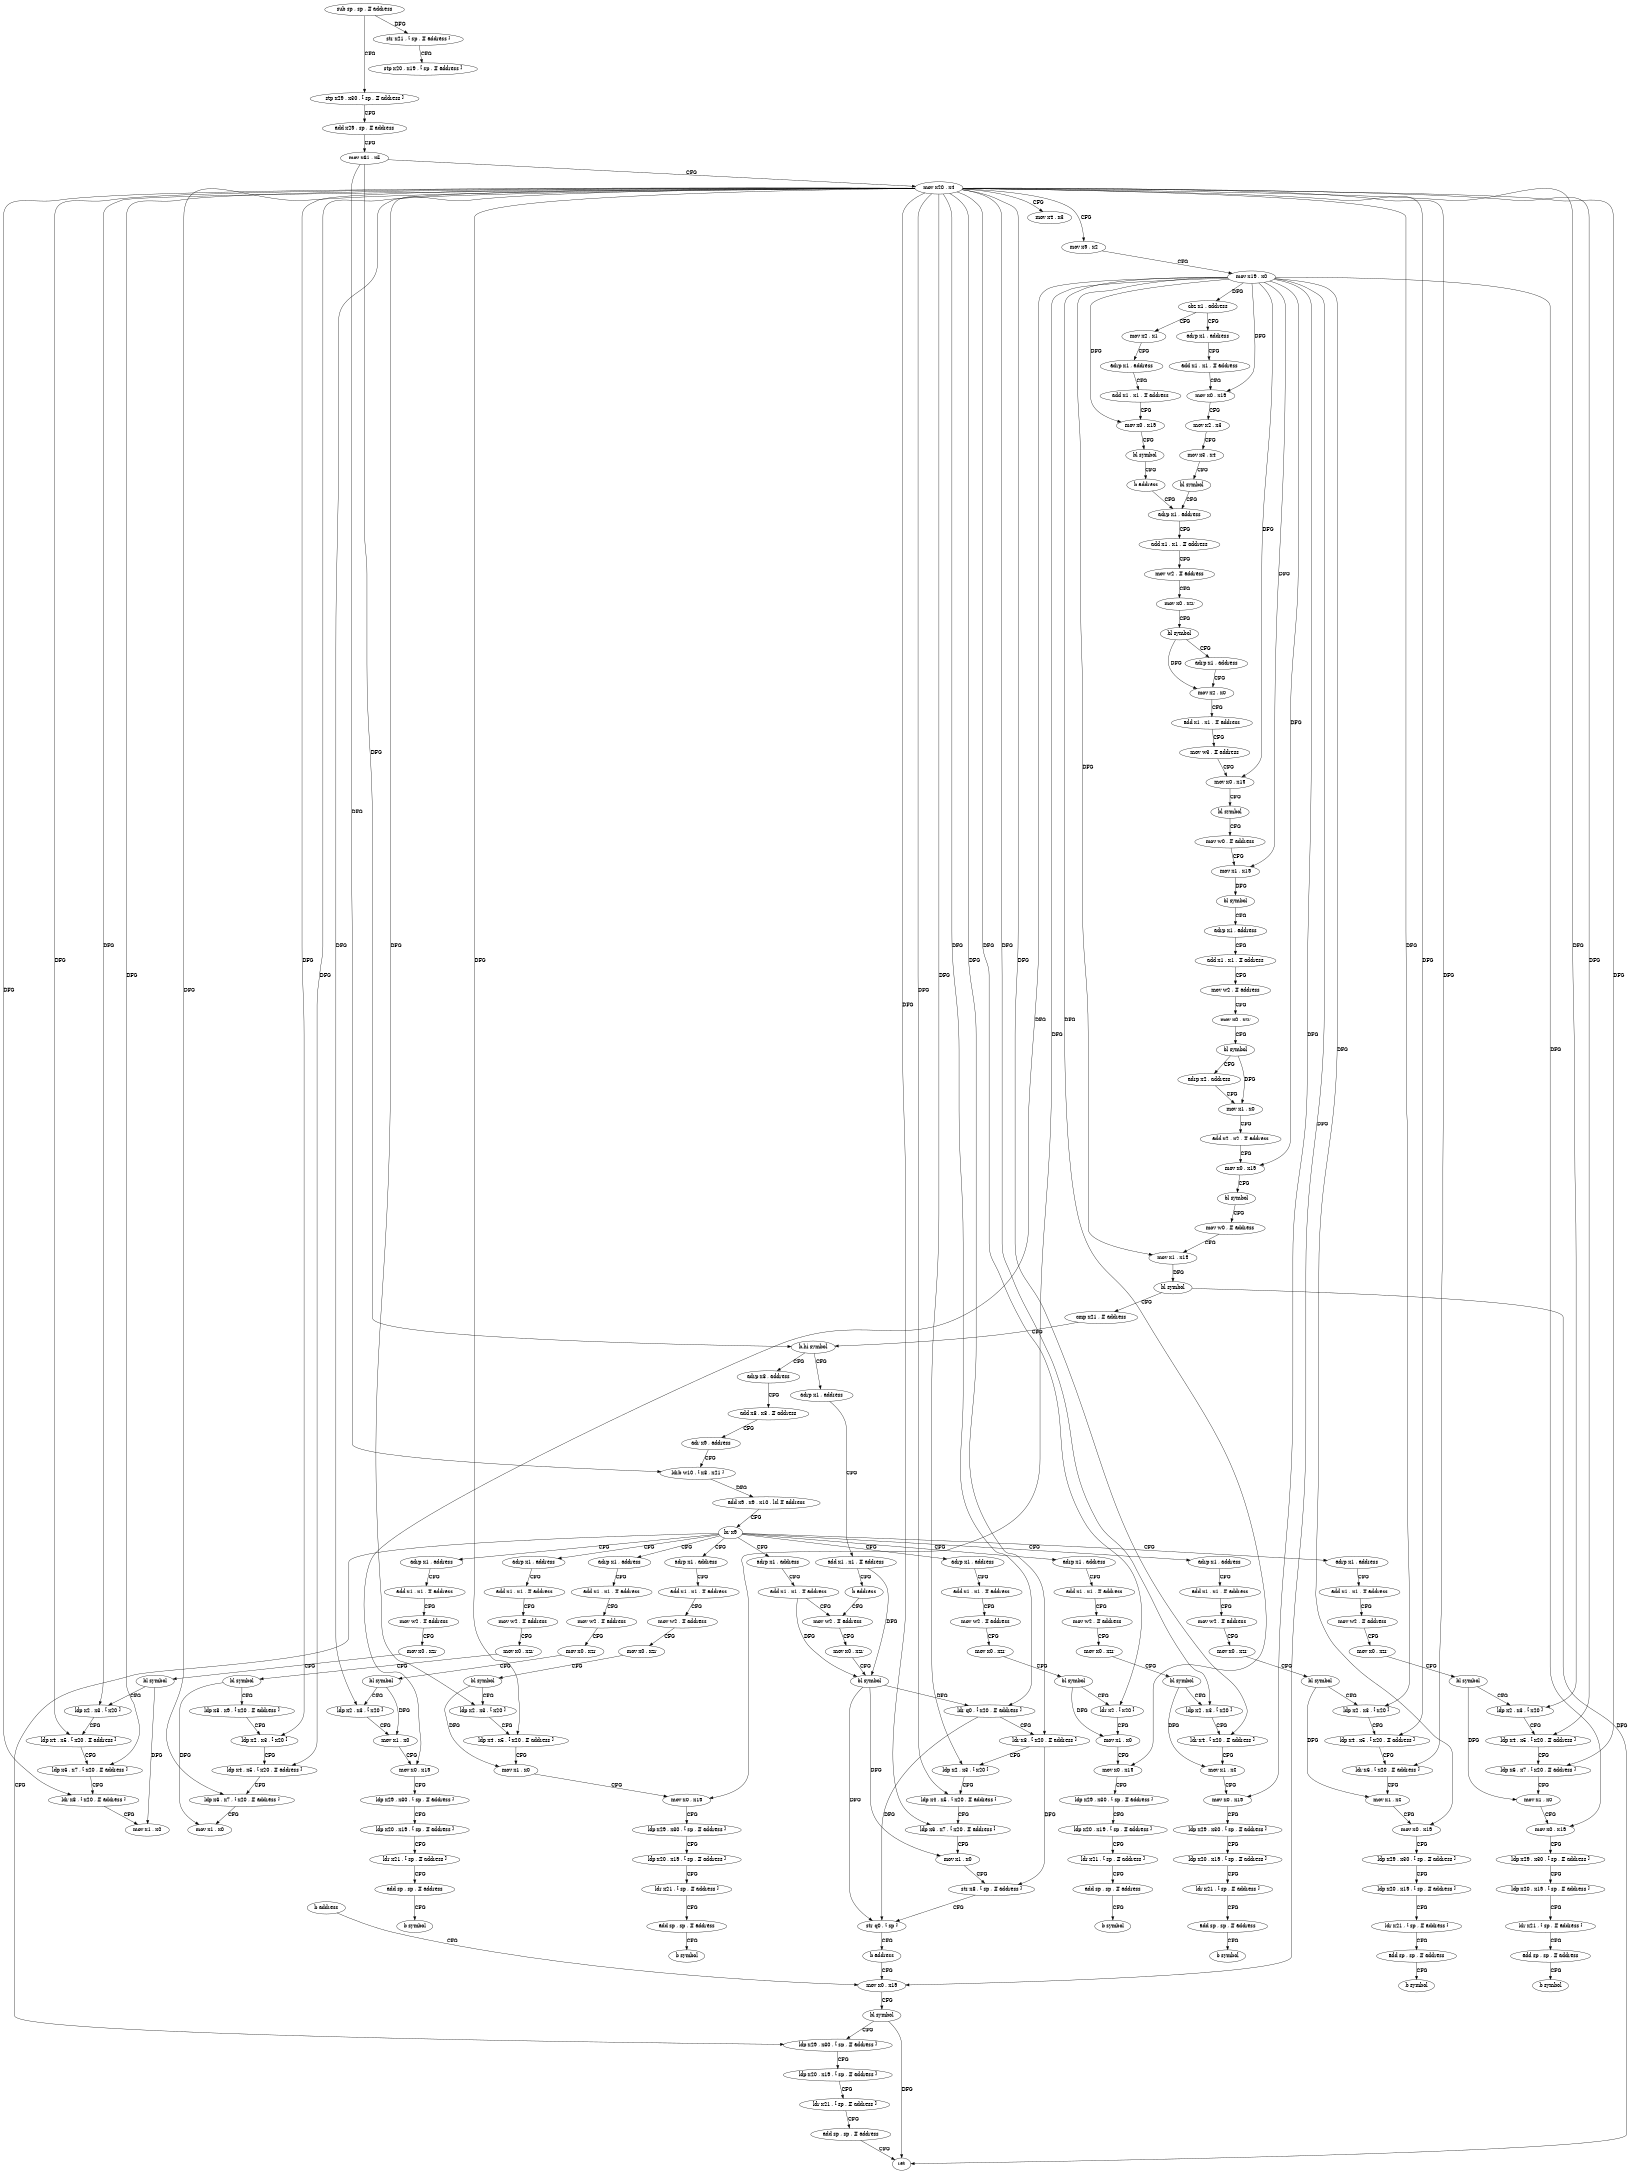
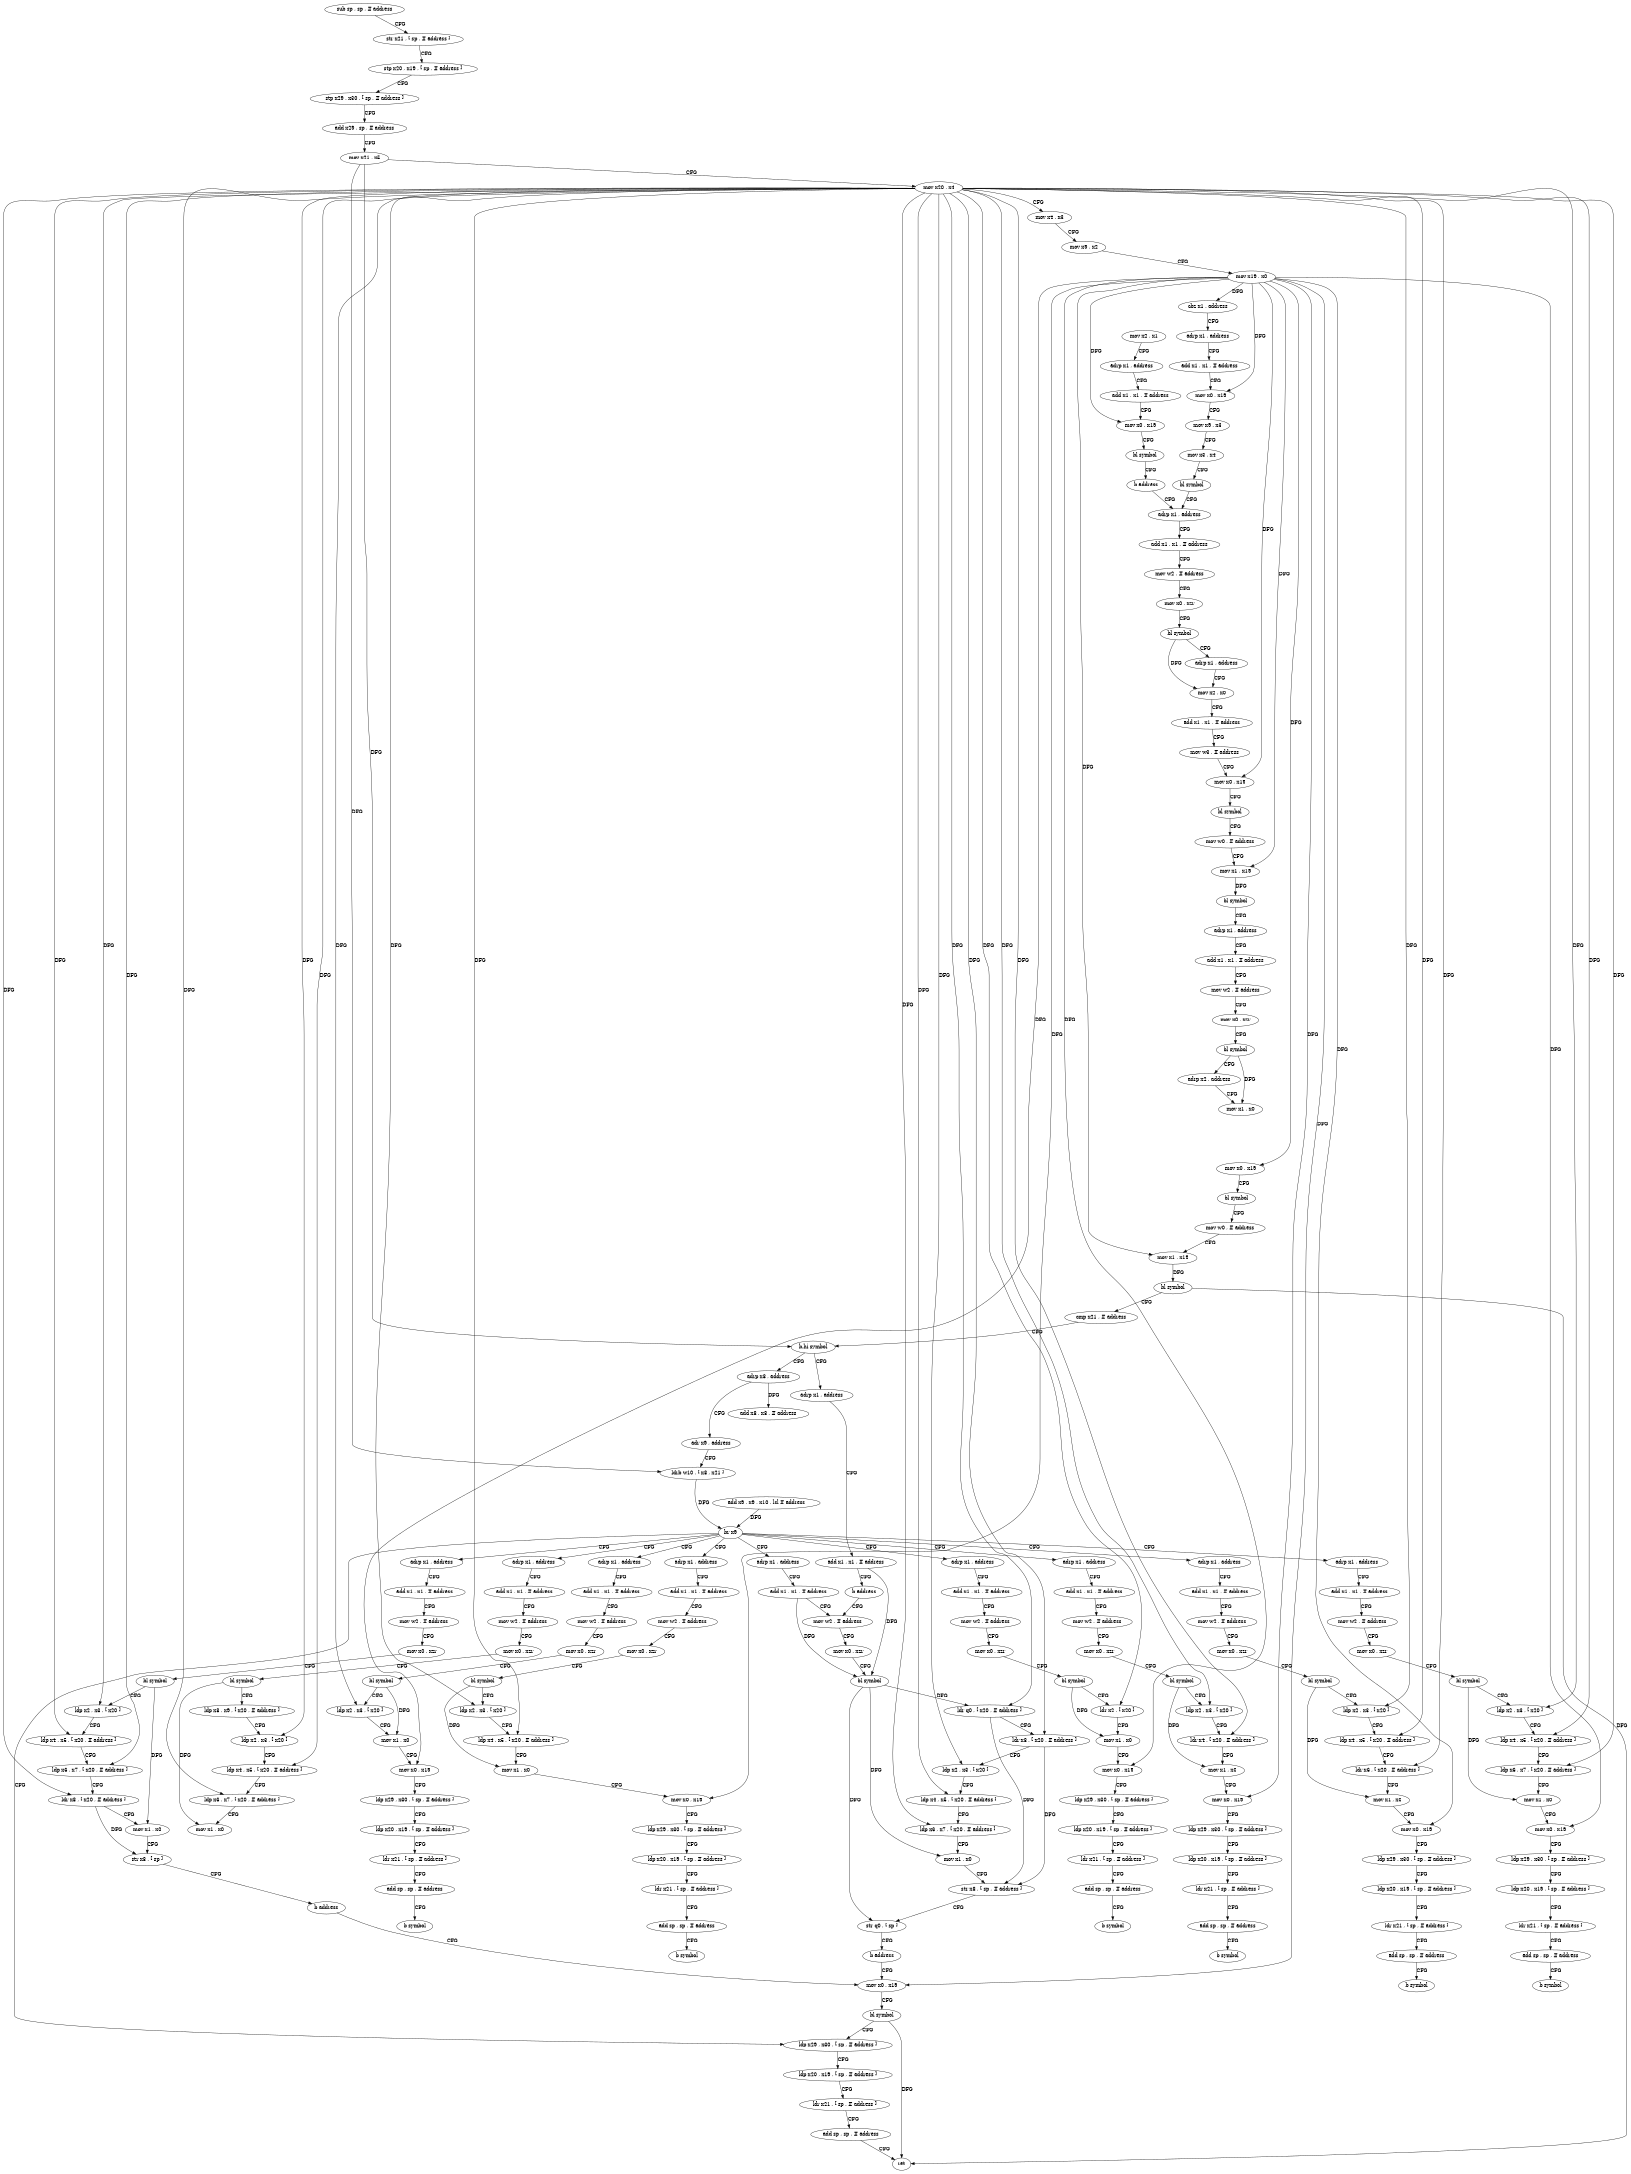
(400, 24) -> (400, 24)
(365, 52) -> (395, 83)
(365, 158) -> (365, 158)
(1034, 196) -> (1064, 232)
(1177, 321) -> none
(1207, 426) -> (1207, 426)
(1241, 1139) -> none
(774, 1395) -> (774, 1395)
(741, 1428) -> (720, 1400)
(730, 1487) -> (698, 1508)
(756, 1518) -> (756, 1518)
(890, 1797) -> (1022, 1799)
none -> (147, 1860)
